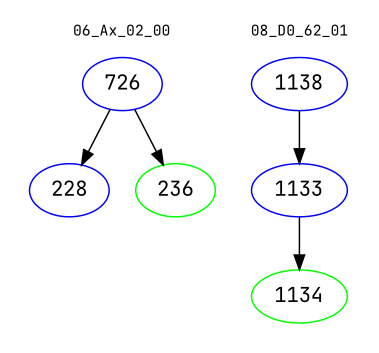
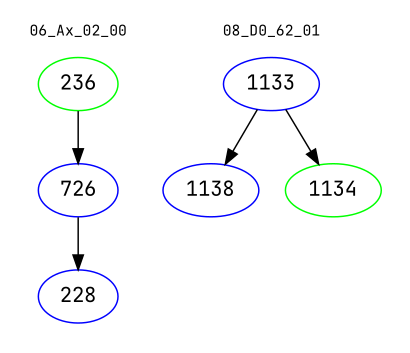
(299, 130) -> (245, 130)
(146, 131) -> (78, 130)
